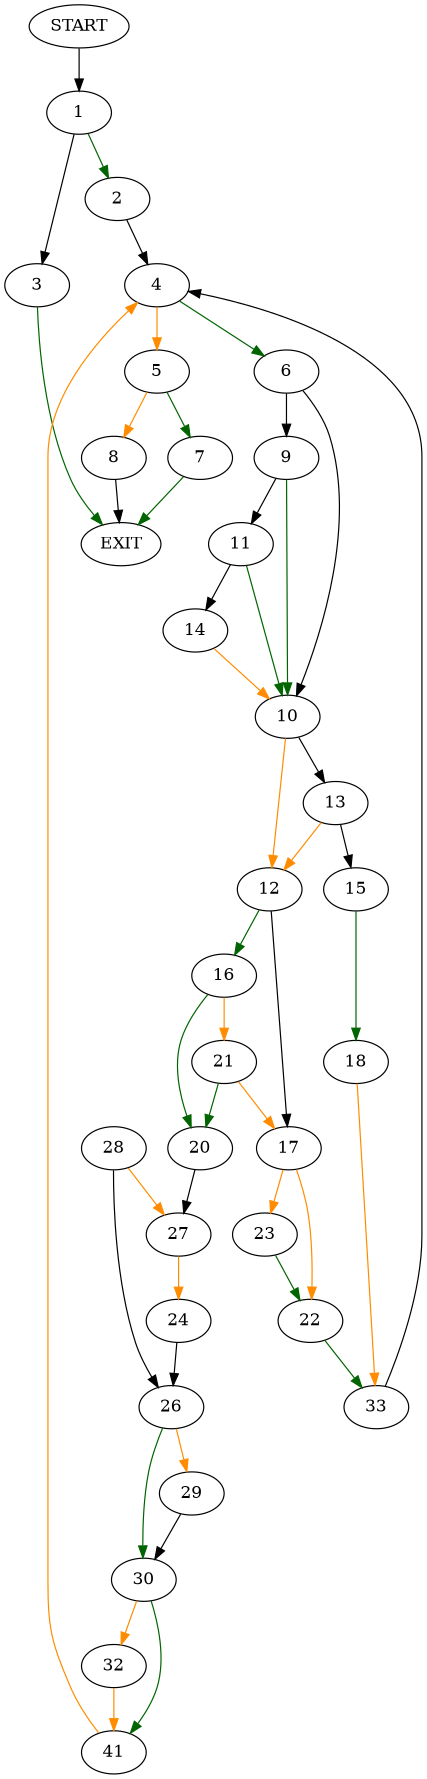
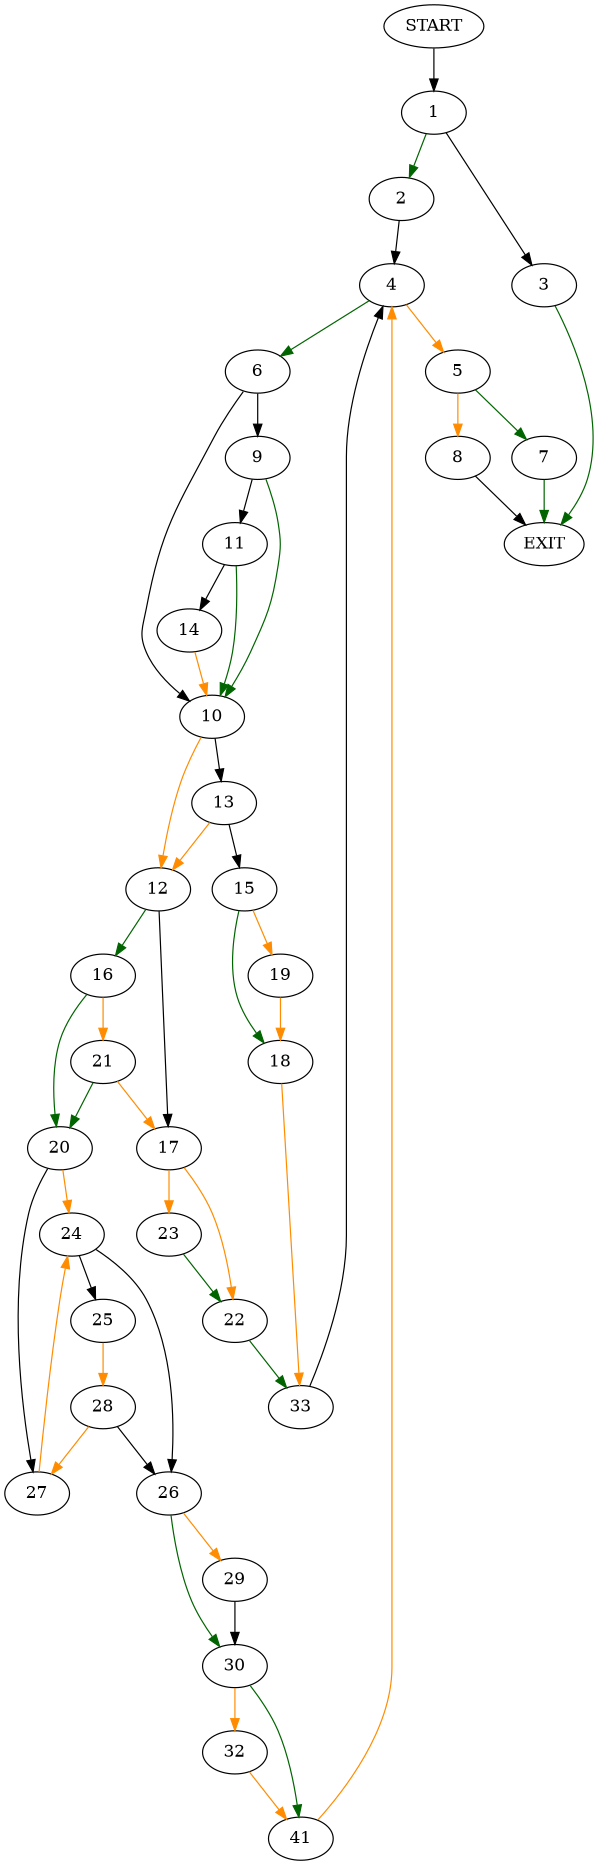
none -> (280, 976)
none -> (65, 1185)
none -> (103, 1321)
